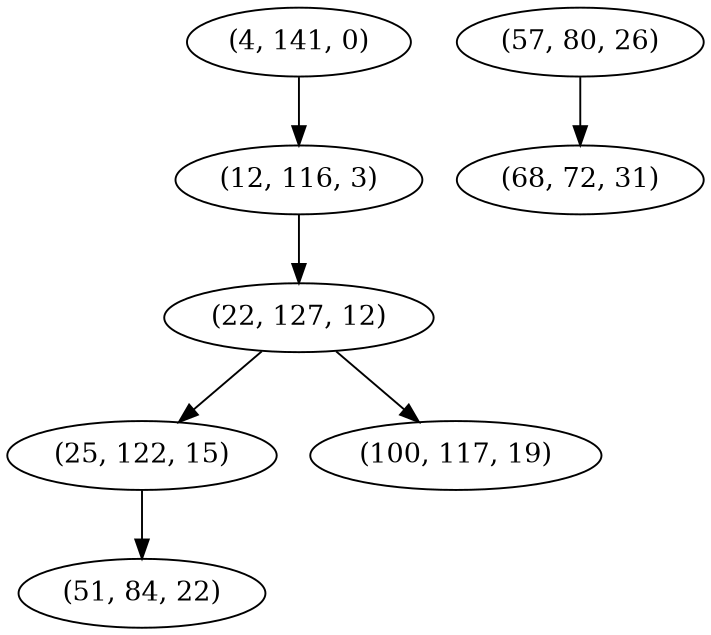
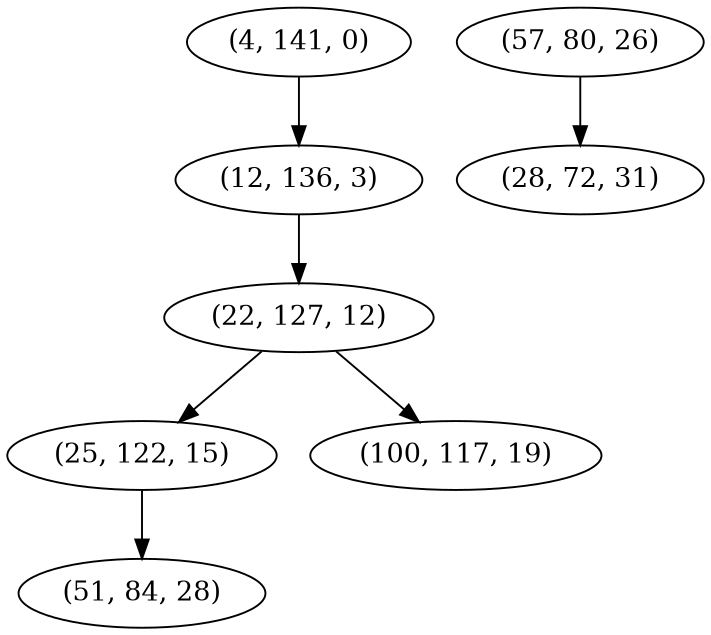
(299, 180) -> (299, 180)
(580, 180) -> (580, 180)
(142, 593) -> (142, 593)
